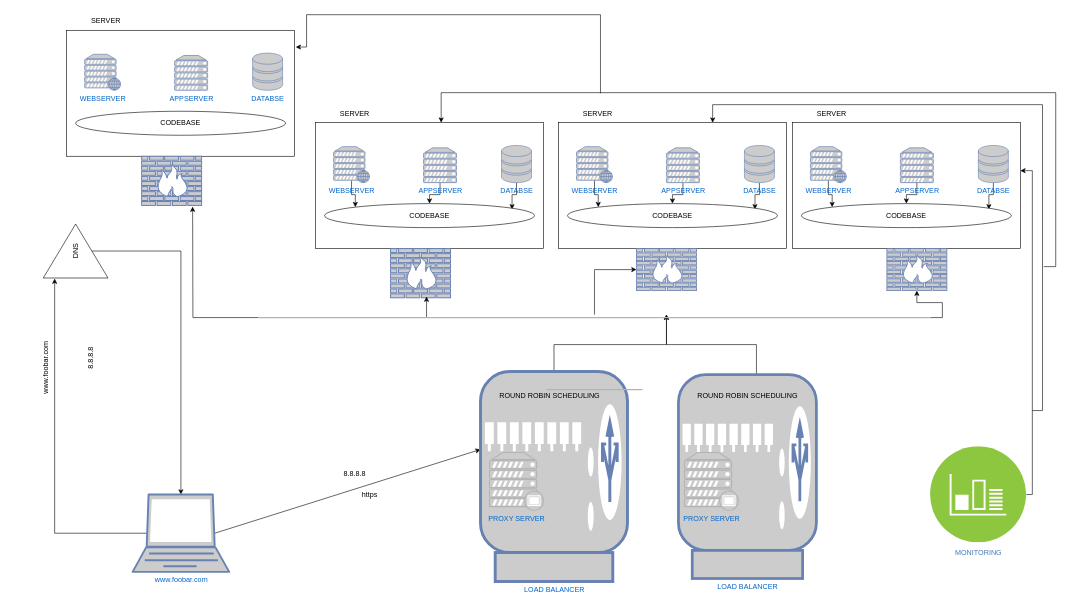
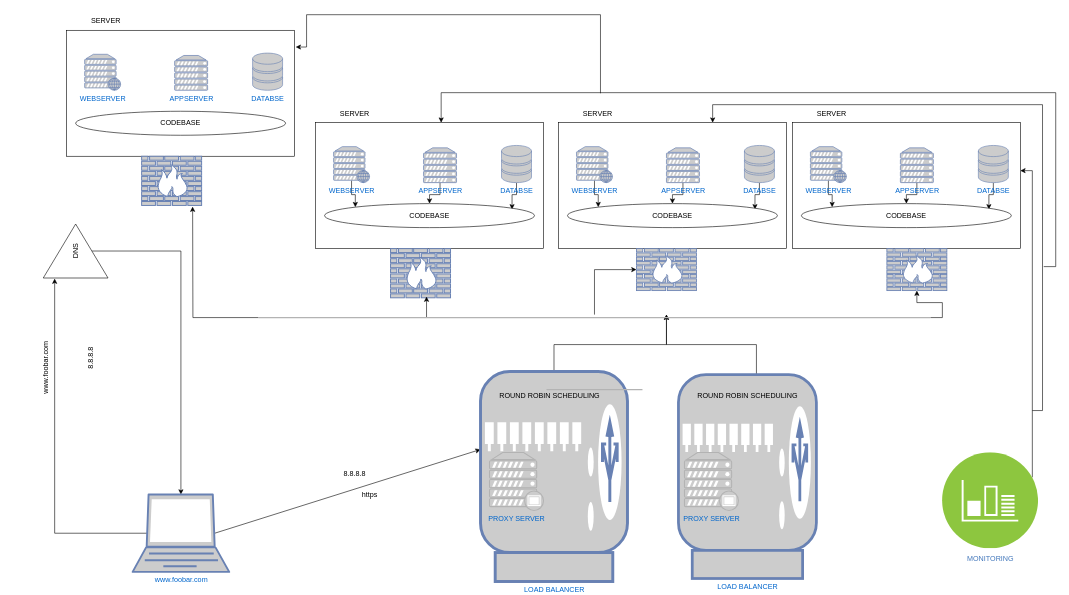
(978, 495) -> (990, 501)
